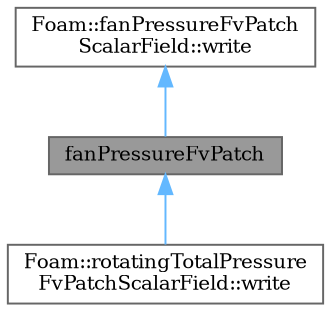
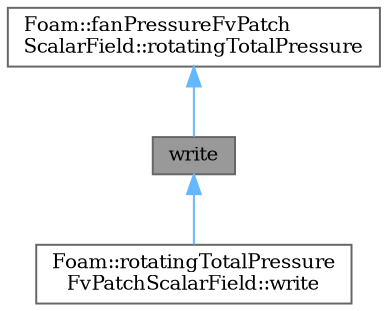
(165, 37) -> (194, 37)
(165, 156) -> (194, 156)
